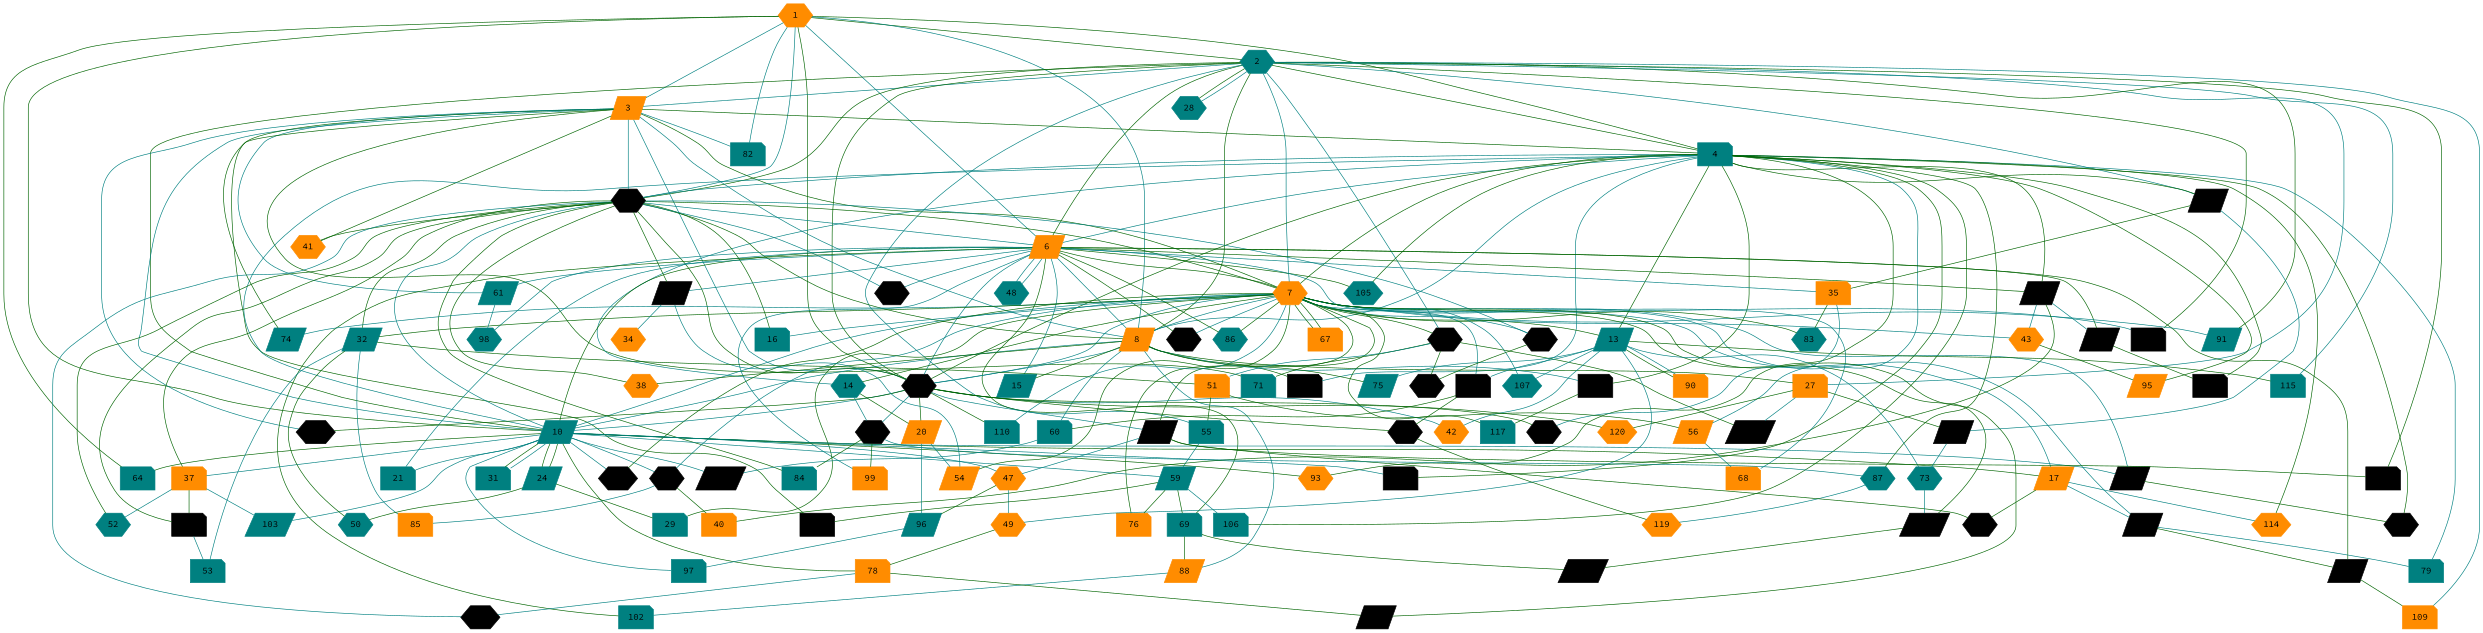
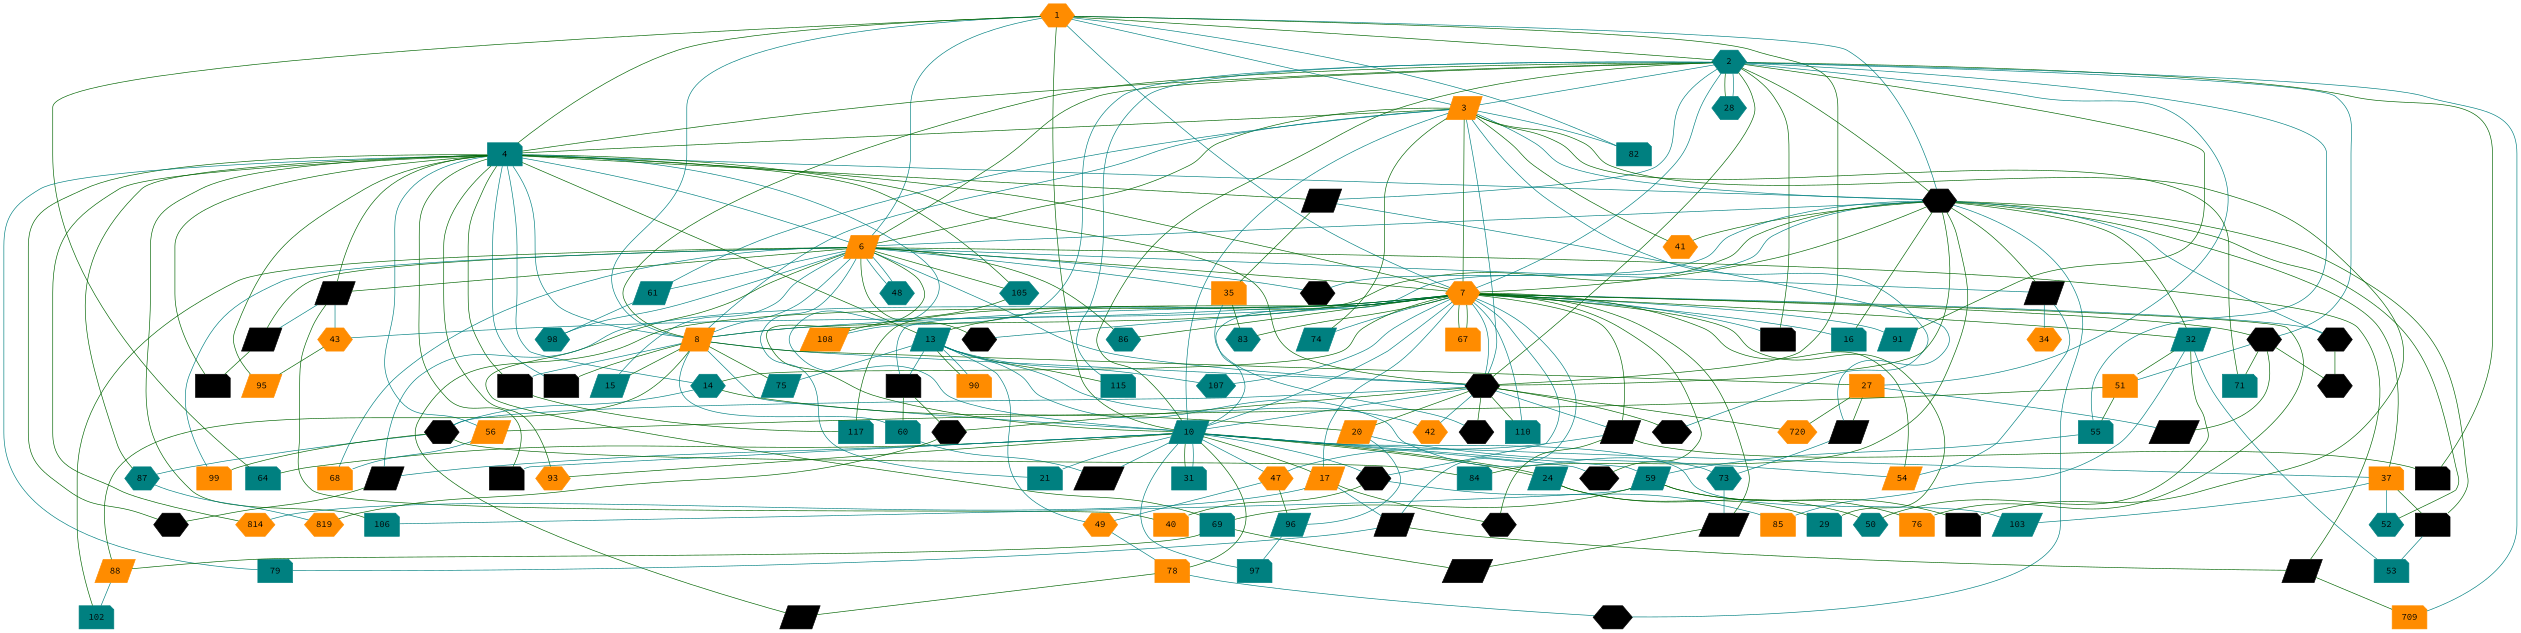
none -> (1180, 170)
none -> (1235, 170)
none -> (825, 340)
(641, 386) -> none
(1617, 432) -> (1797, 432)
(1261, 437) -> (378, 418)
(1662, 525) -> (324, 525)
(2271, 525) -> (255, 525)
(942, 547) -> (1124, 540)
(2420, 617) -> (2410, 617)
